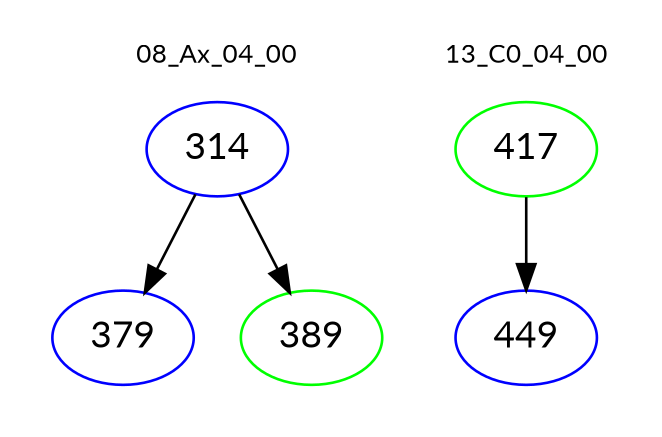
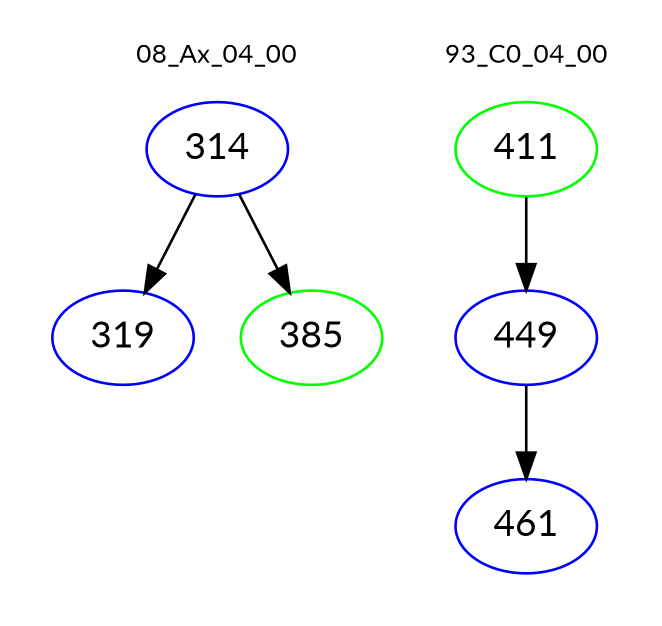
(528, 56) -> (528, 56)
(526, 149) -> (526, 149)
(123, 338) -> (123, 338)
(312, 338) -> (312, 338)
none -> (526, 526)
